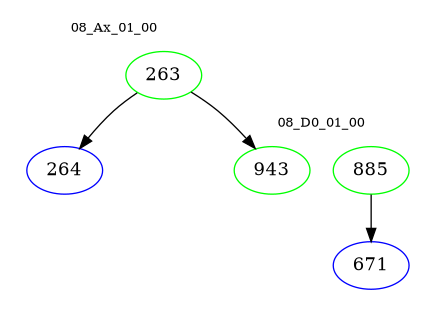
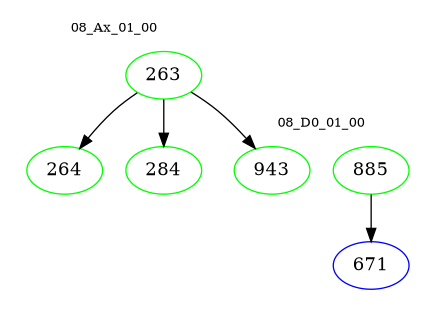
(65, 170) -> (65, 170)
none -> (164, 170)
